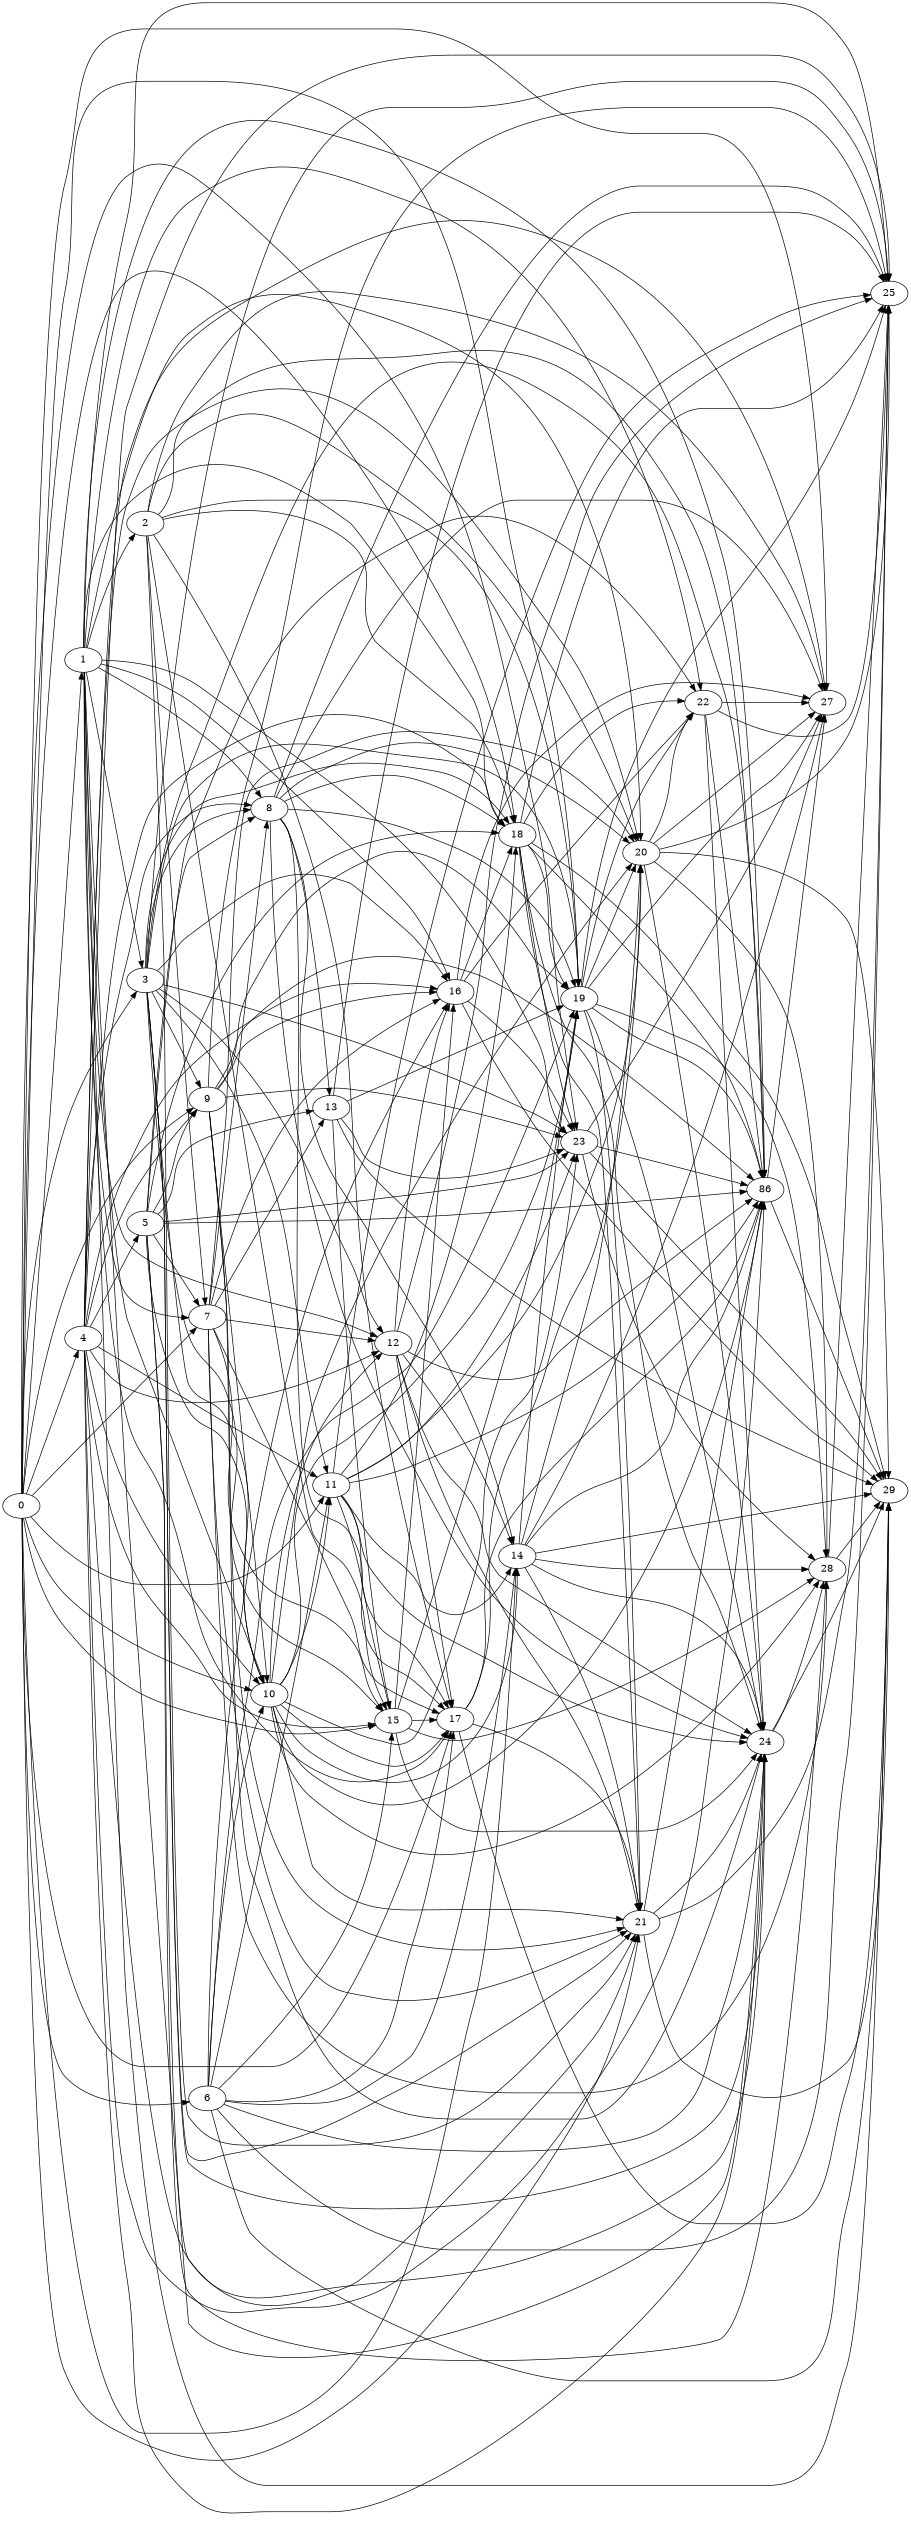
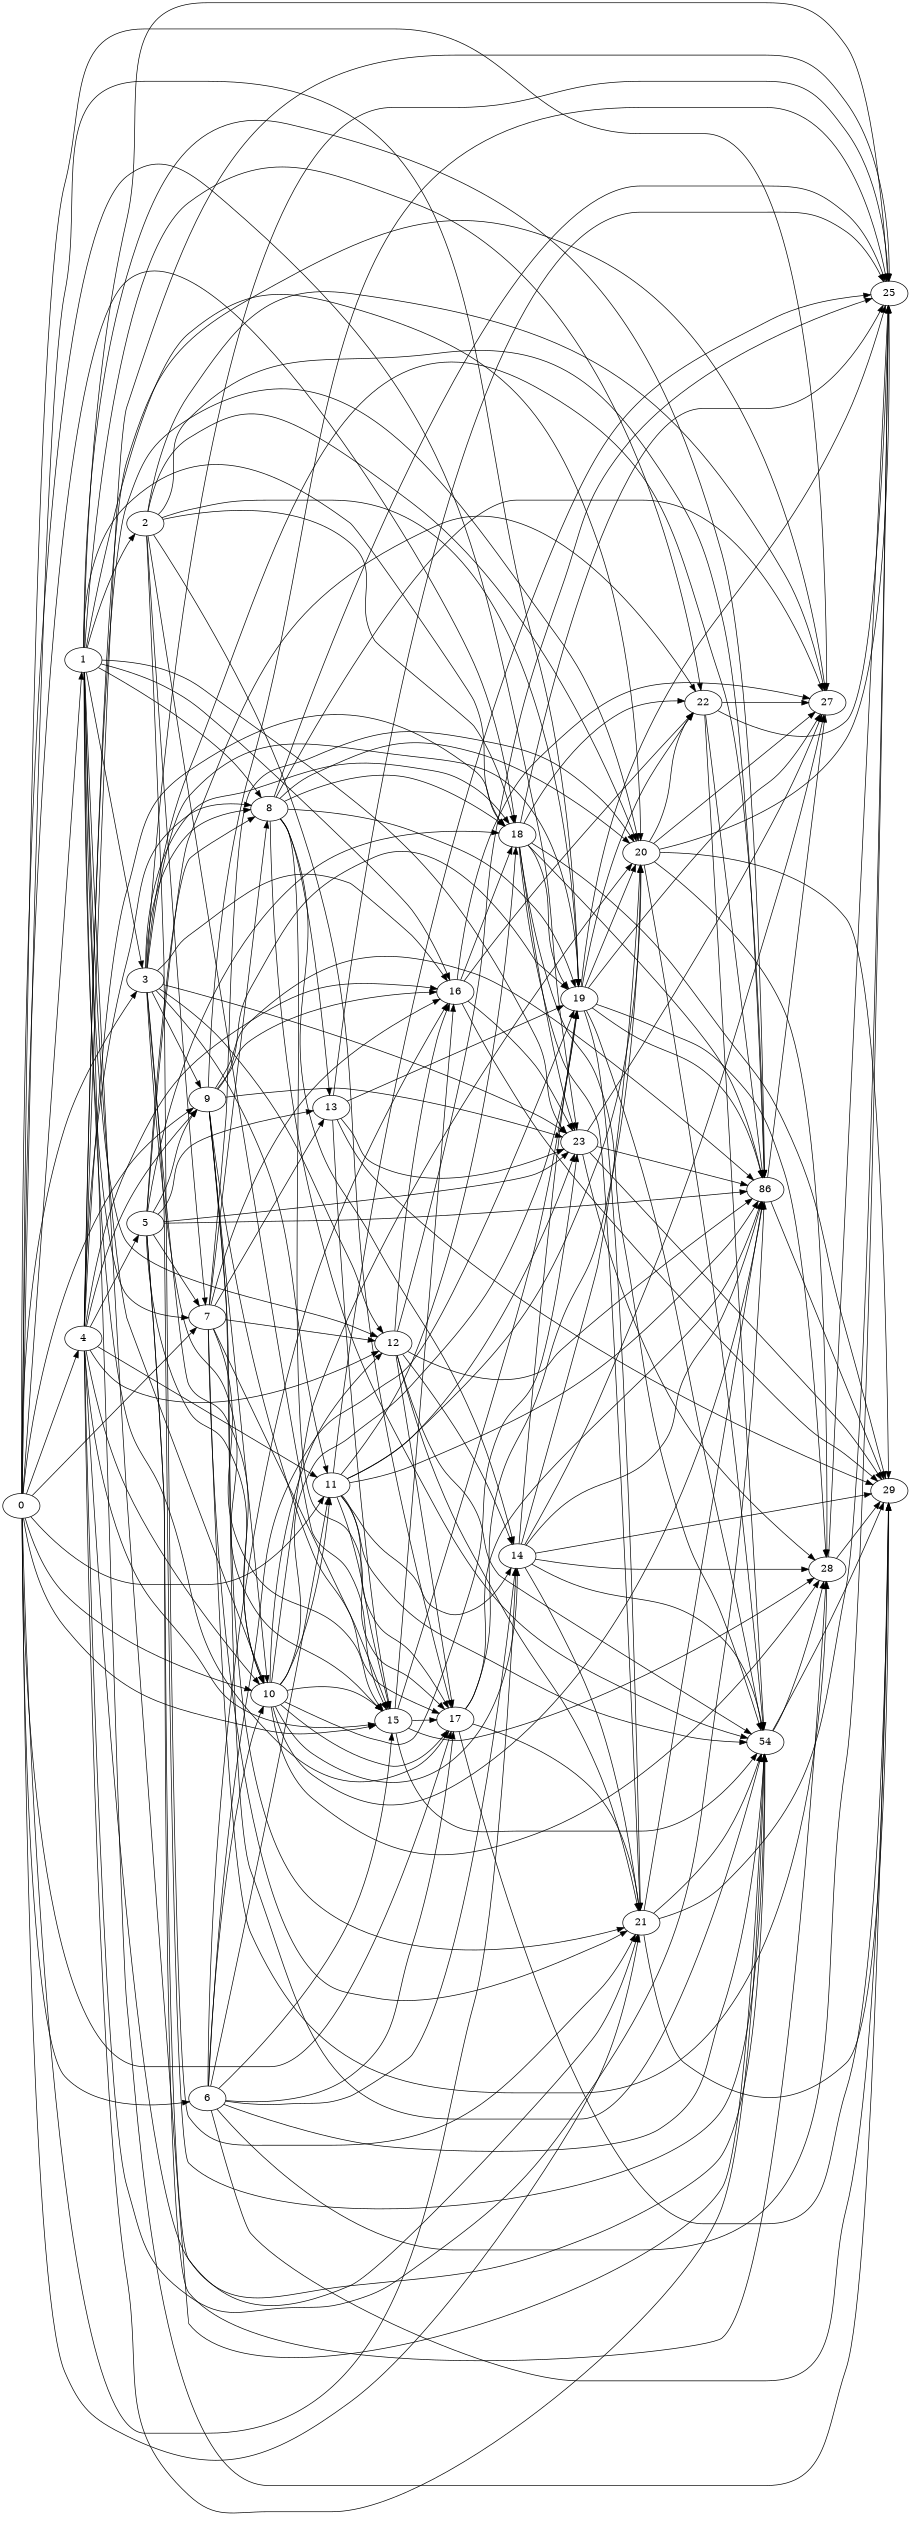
none -> (268, 1417)
(765, 1742) -> (765, 1742)
(376, 1907) -> (334, 1687)
(228, 2154) -> none
